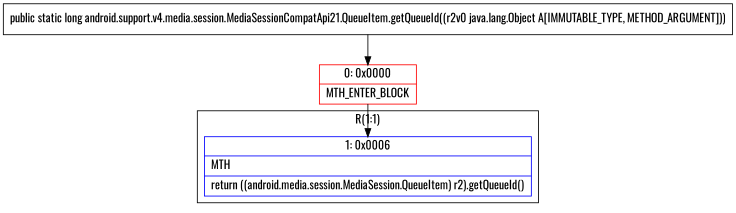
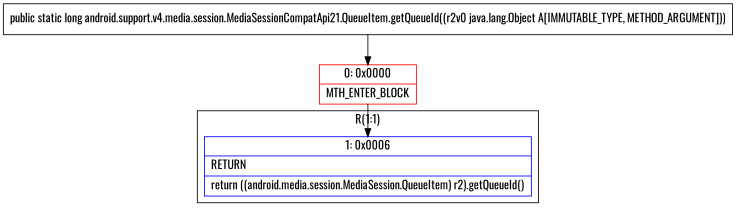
(221, 166) -> (229, 166)
